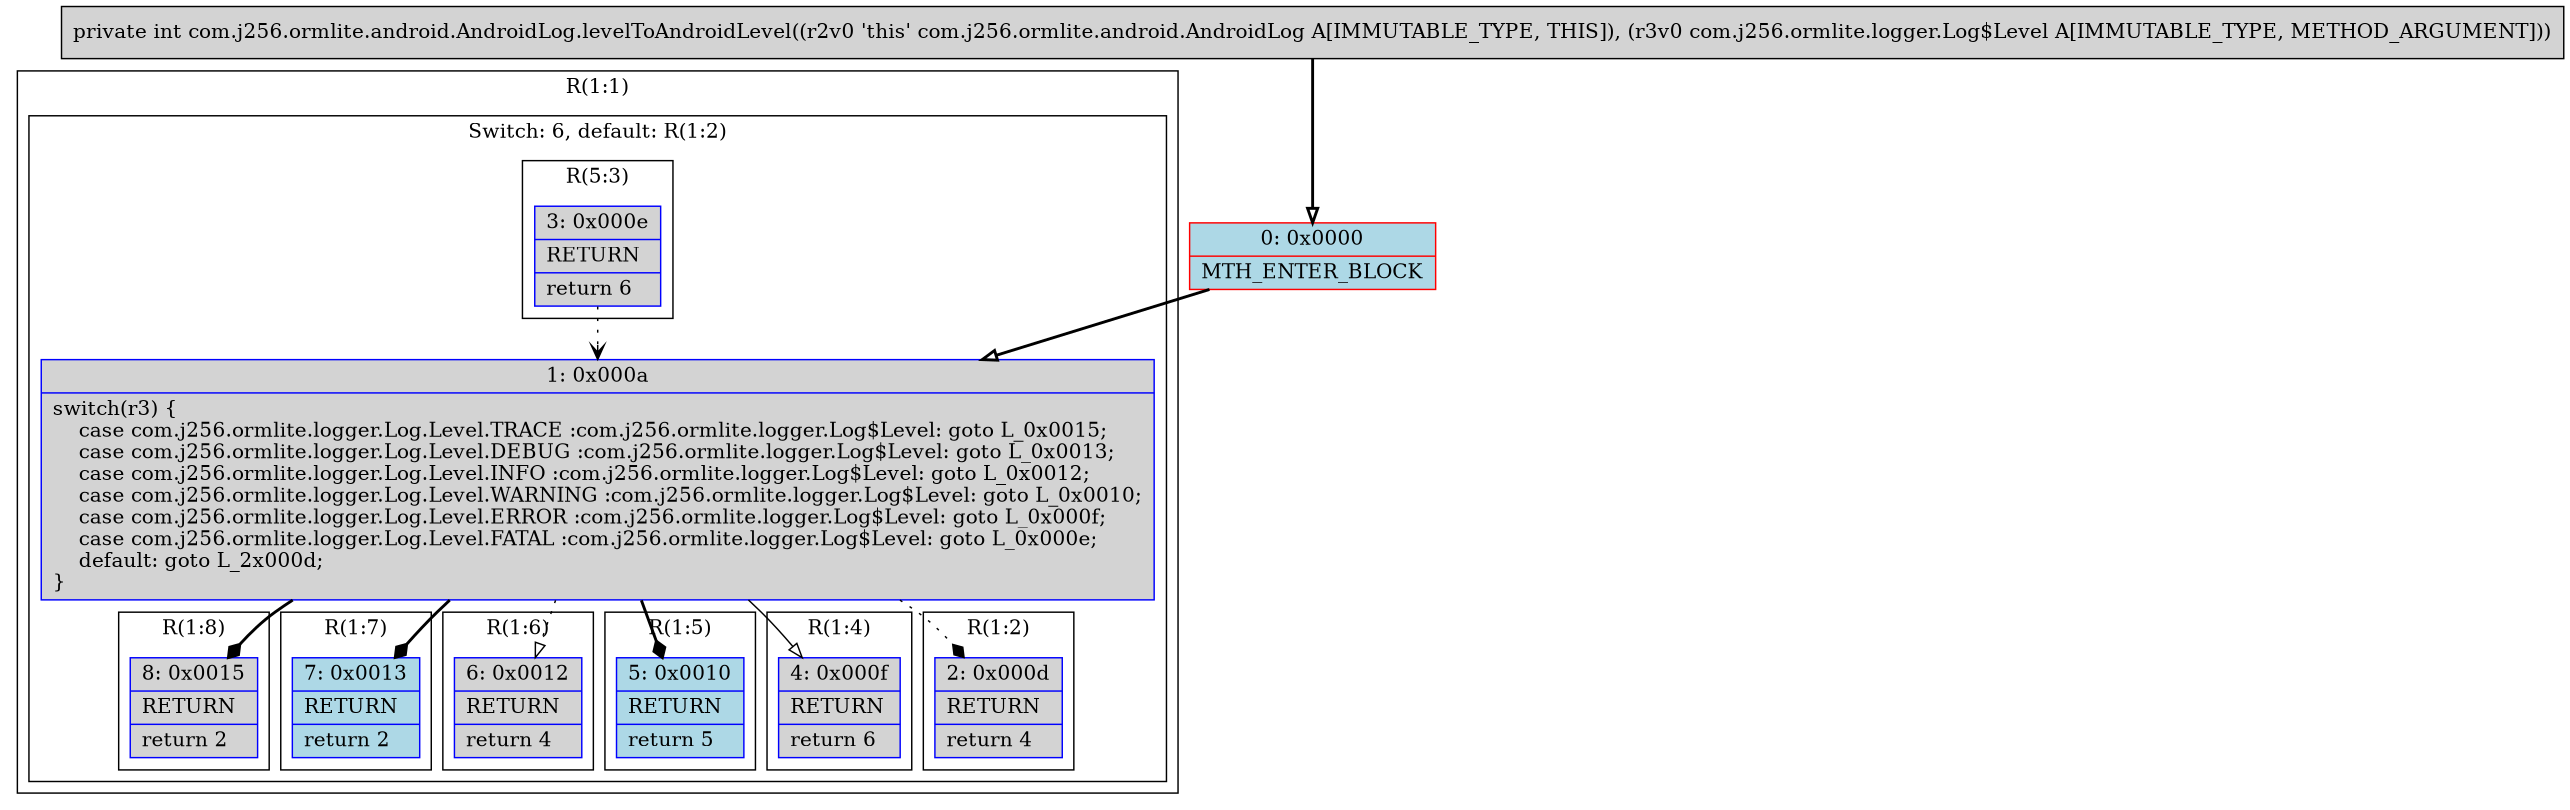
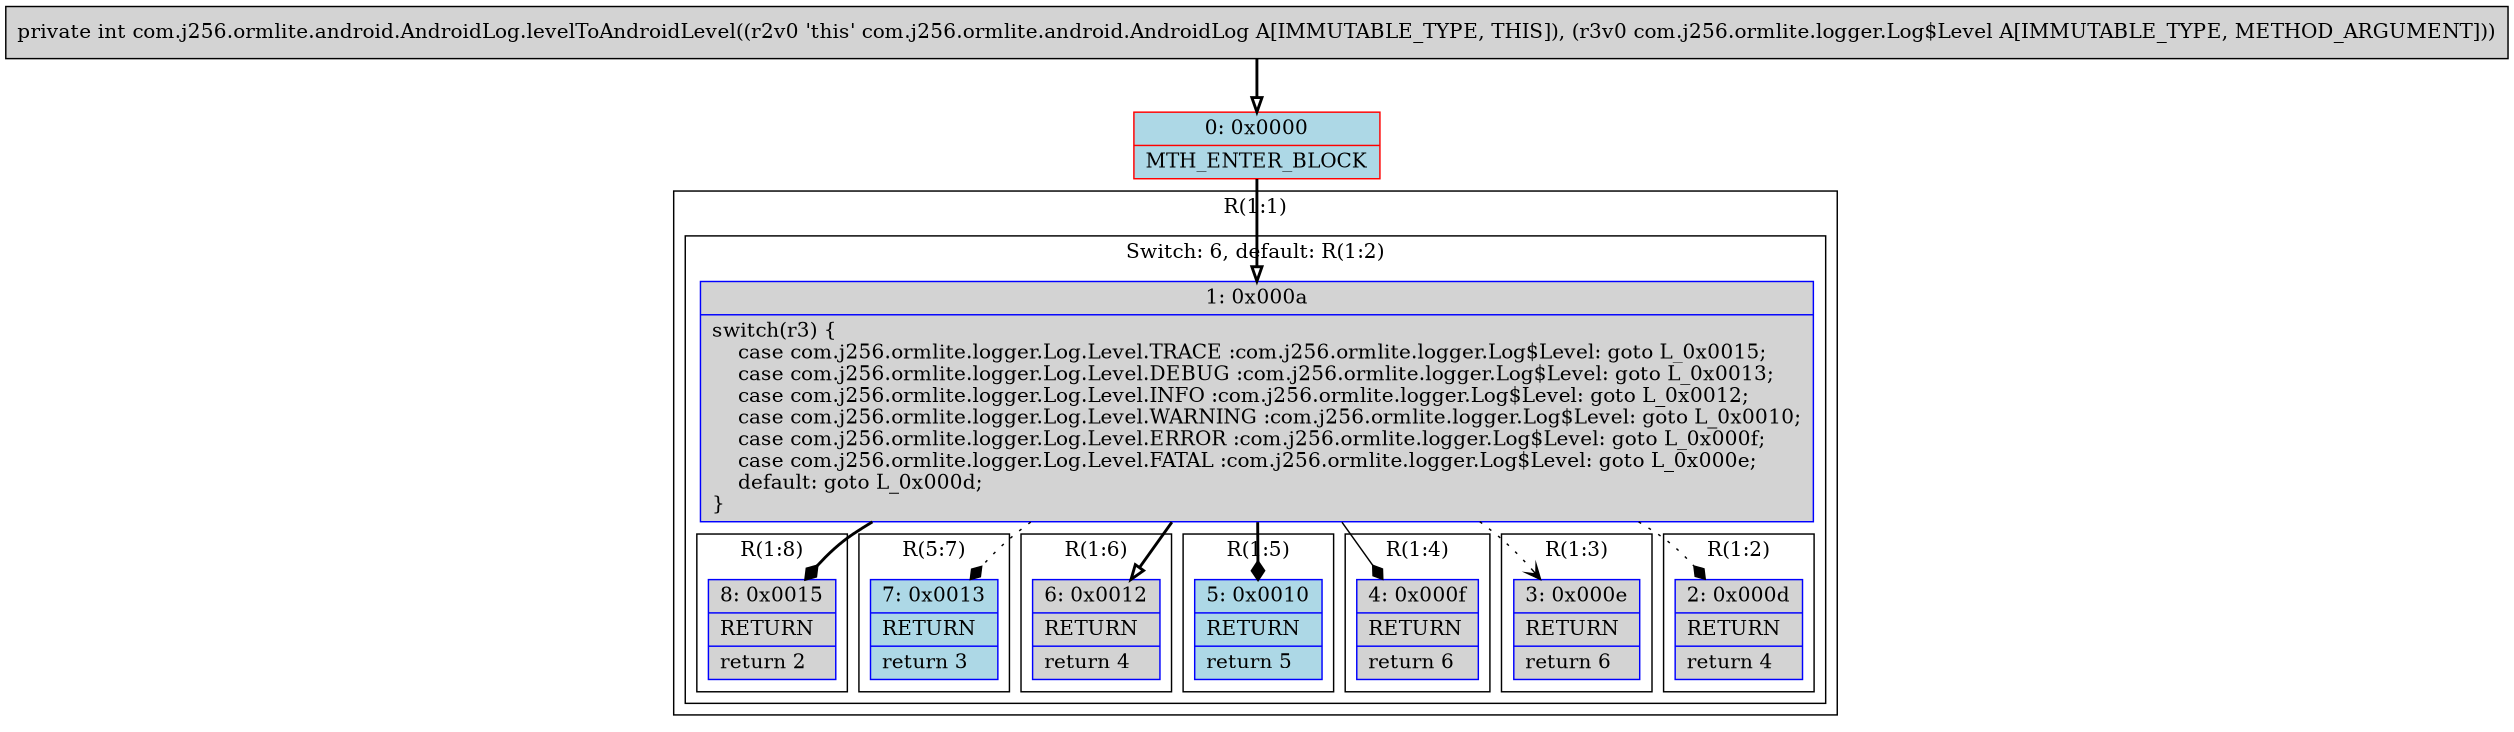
(598, 177) -> (1577, 551)
(598, 328) -> (1511, 547)
(188, 561) -> (847, 483)
(548, 622) -> (1156, 545)
(423, 627) -> (1000, 547)
(776, 627) -> (1357, 544)
(356, 629) -> (934, 551)
(347, 740) -> (925, 662)
